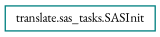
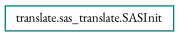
(80, 18) -> (89, 18)
